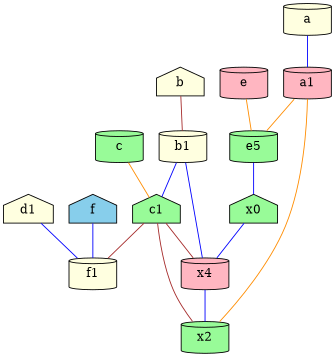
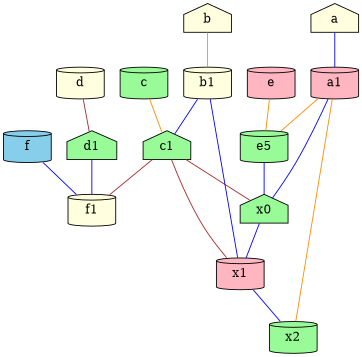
(308, 19) -> (335, 19)
none -> (80, 83)
(182, 113) -> (208, 50)
none -> (303, 150)
(28, 210) -> (92, 147)
(93, 210) -> (27, 147)
(205, 274) -> (240, 274)
(168, 275) -> (218, 180)
